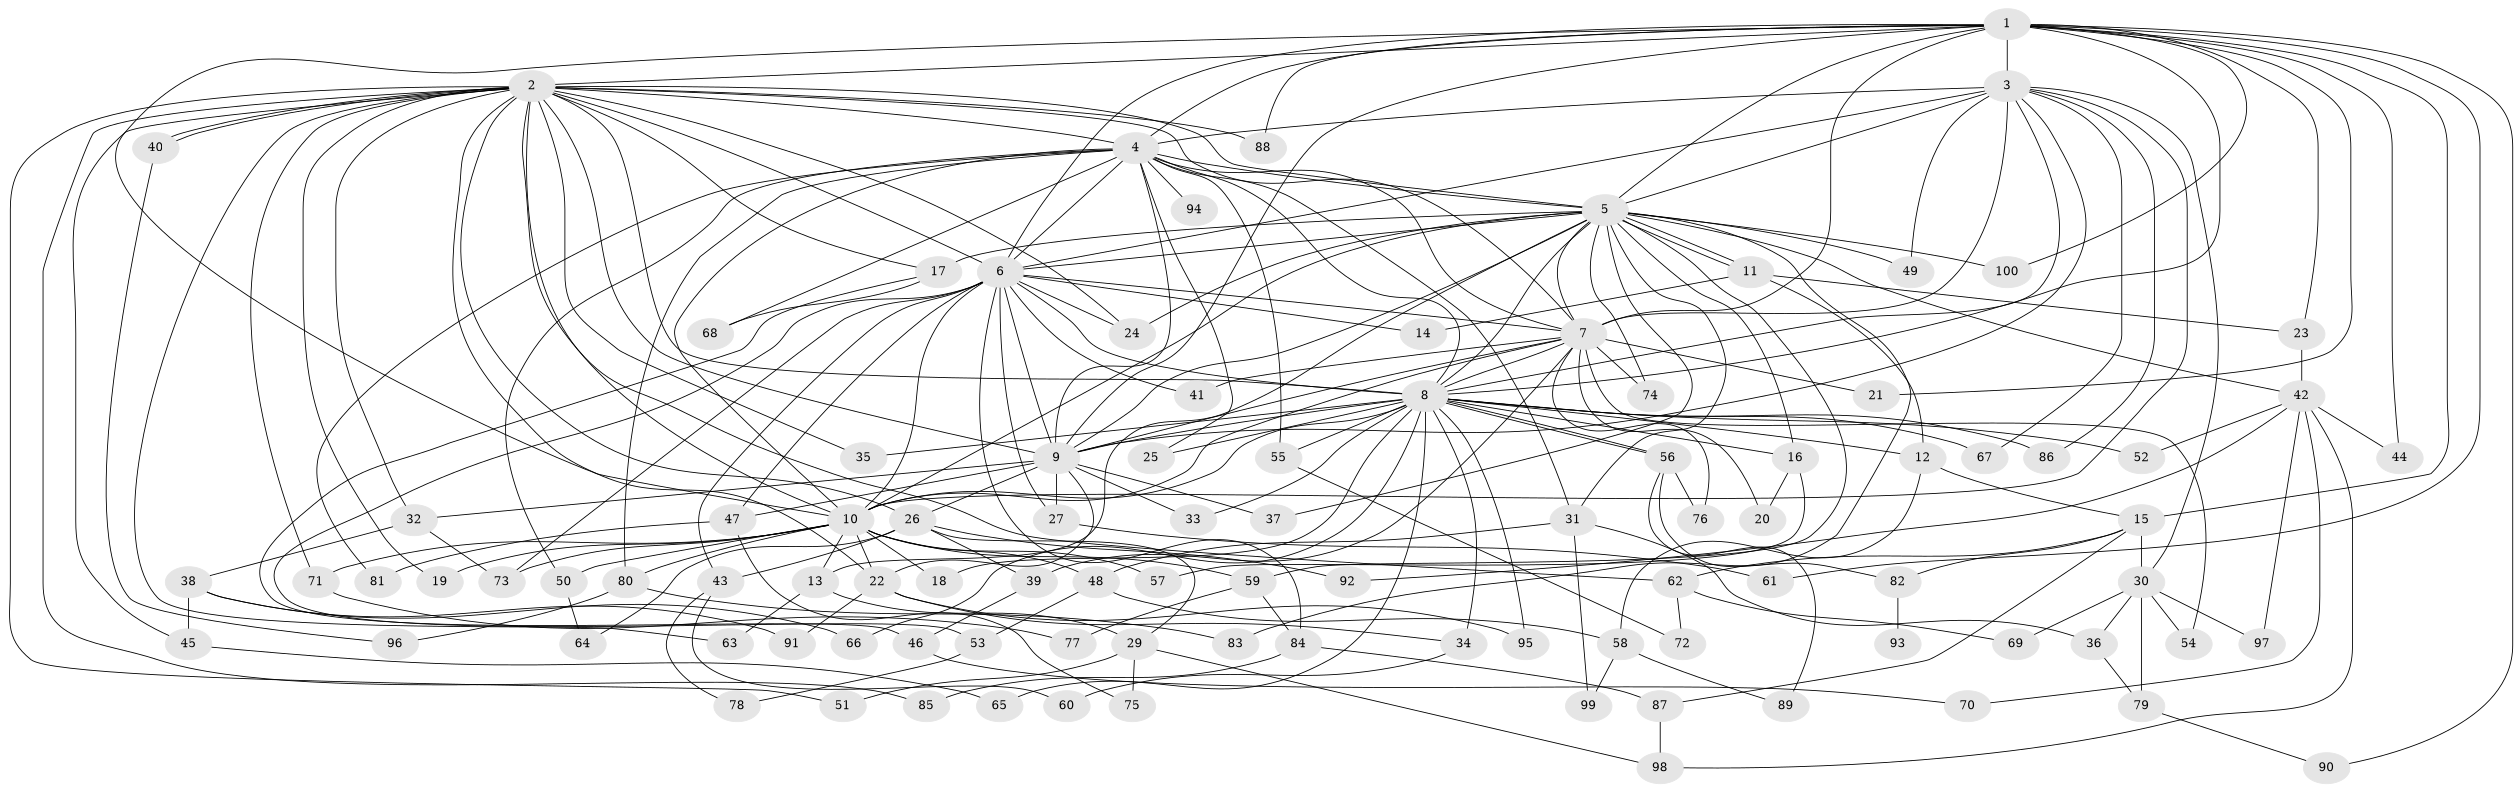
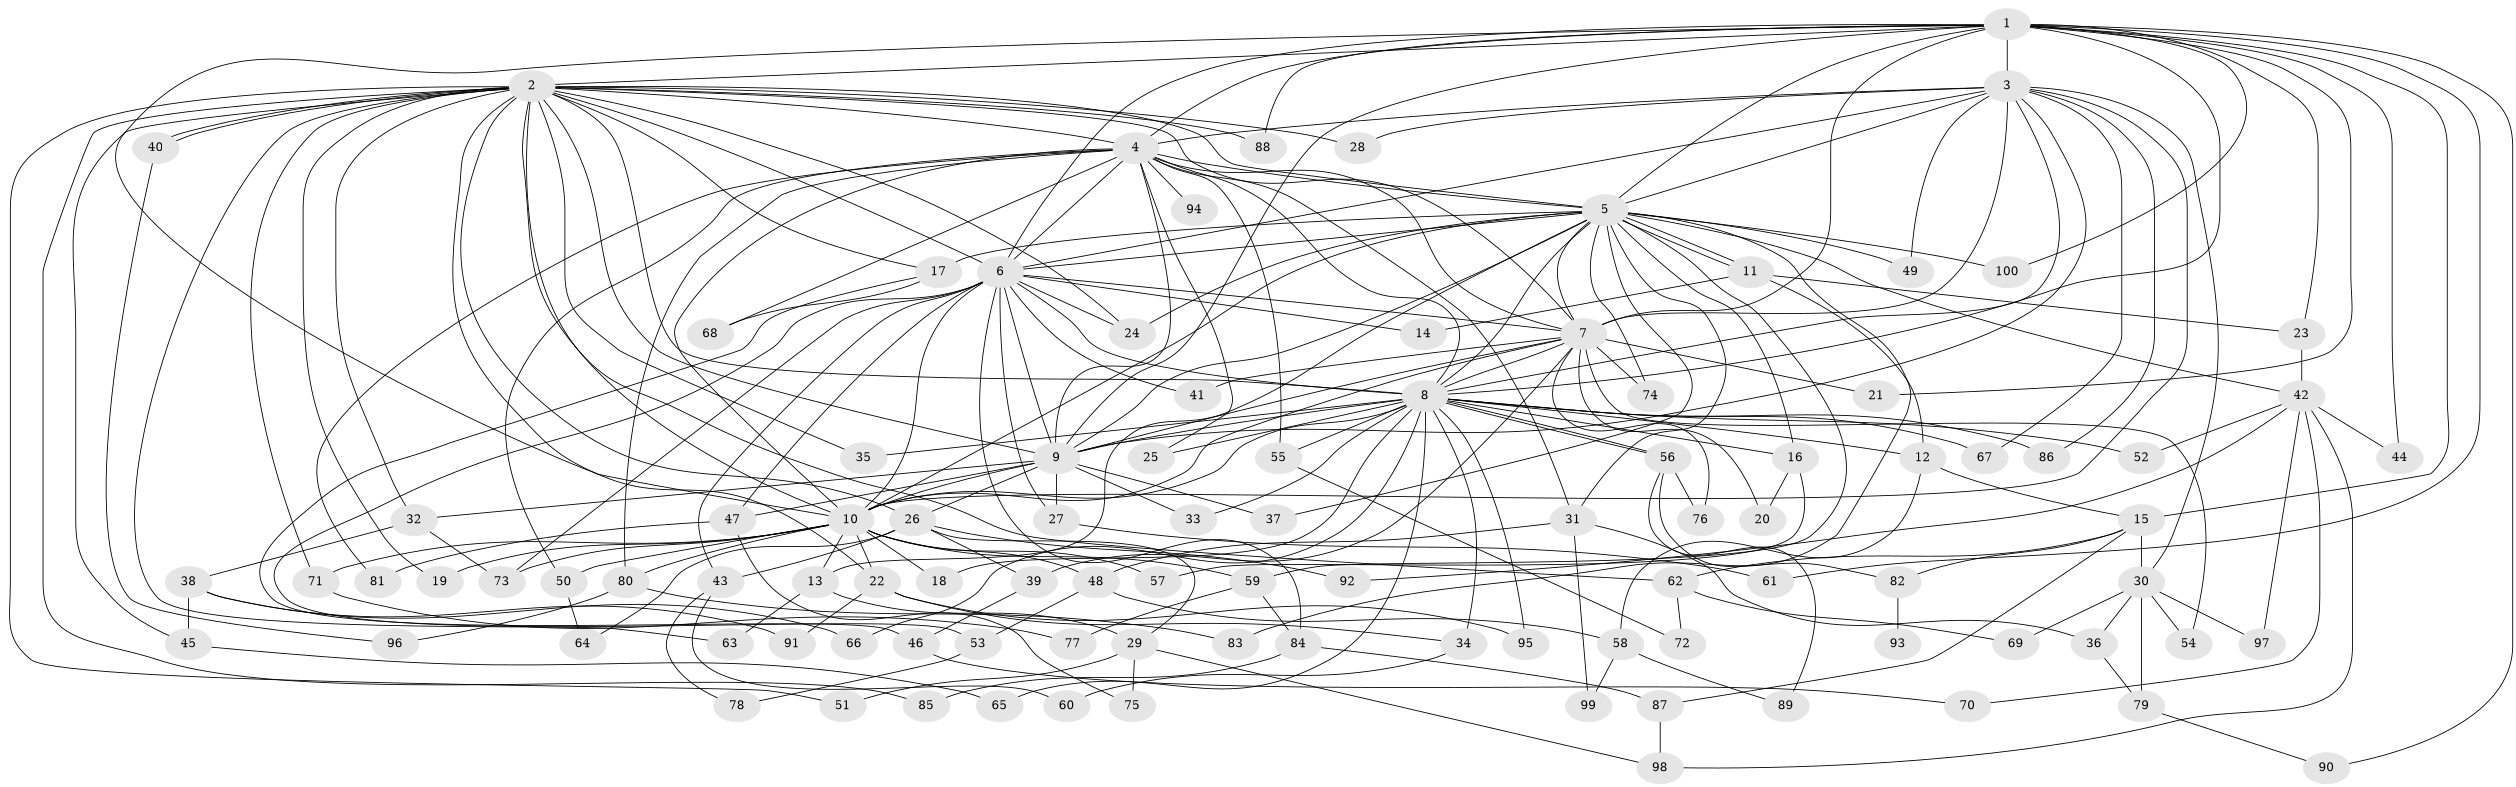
none -> (1358, 148)
(1031, 566) -> (942, 486)
